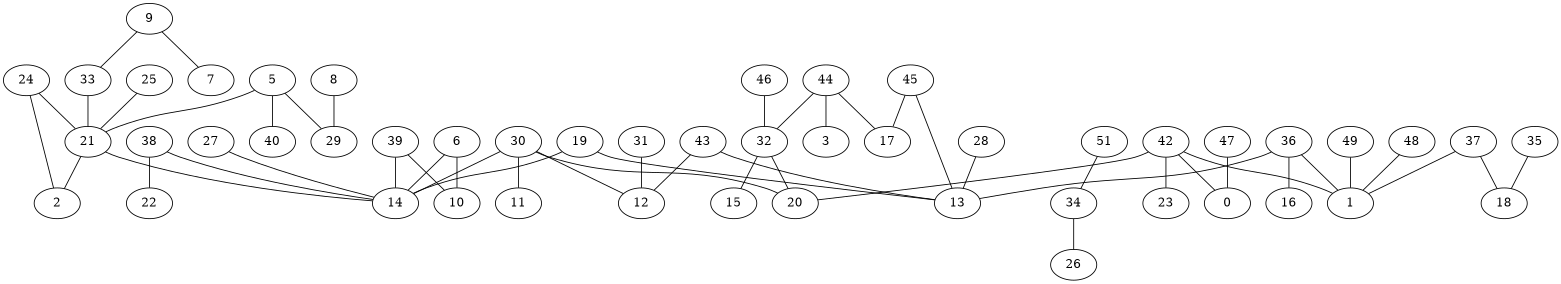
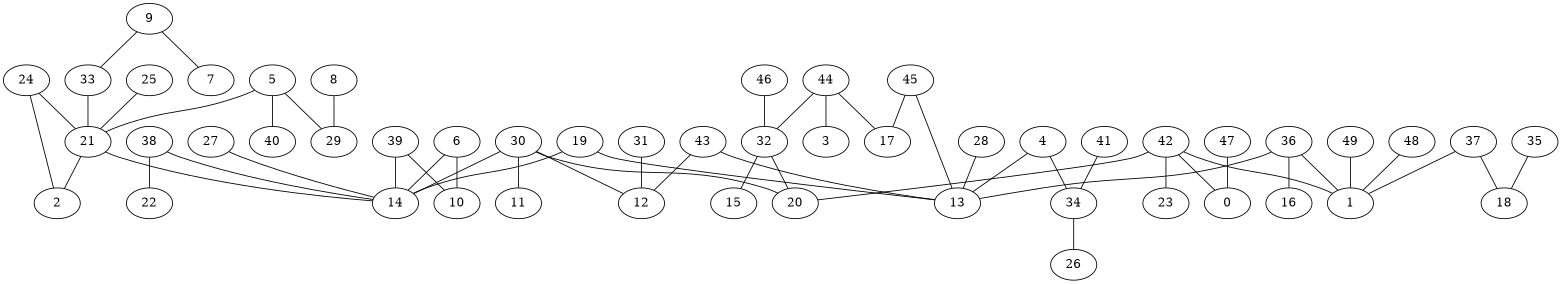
none -> (1043, 142)
(1104, 142) -> (1104, 142)
